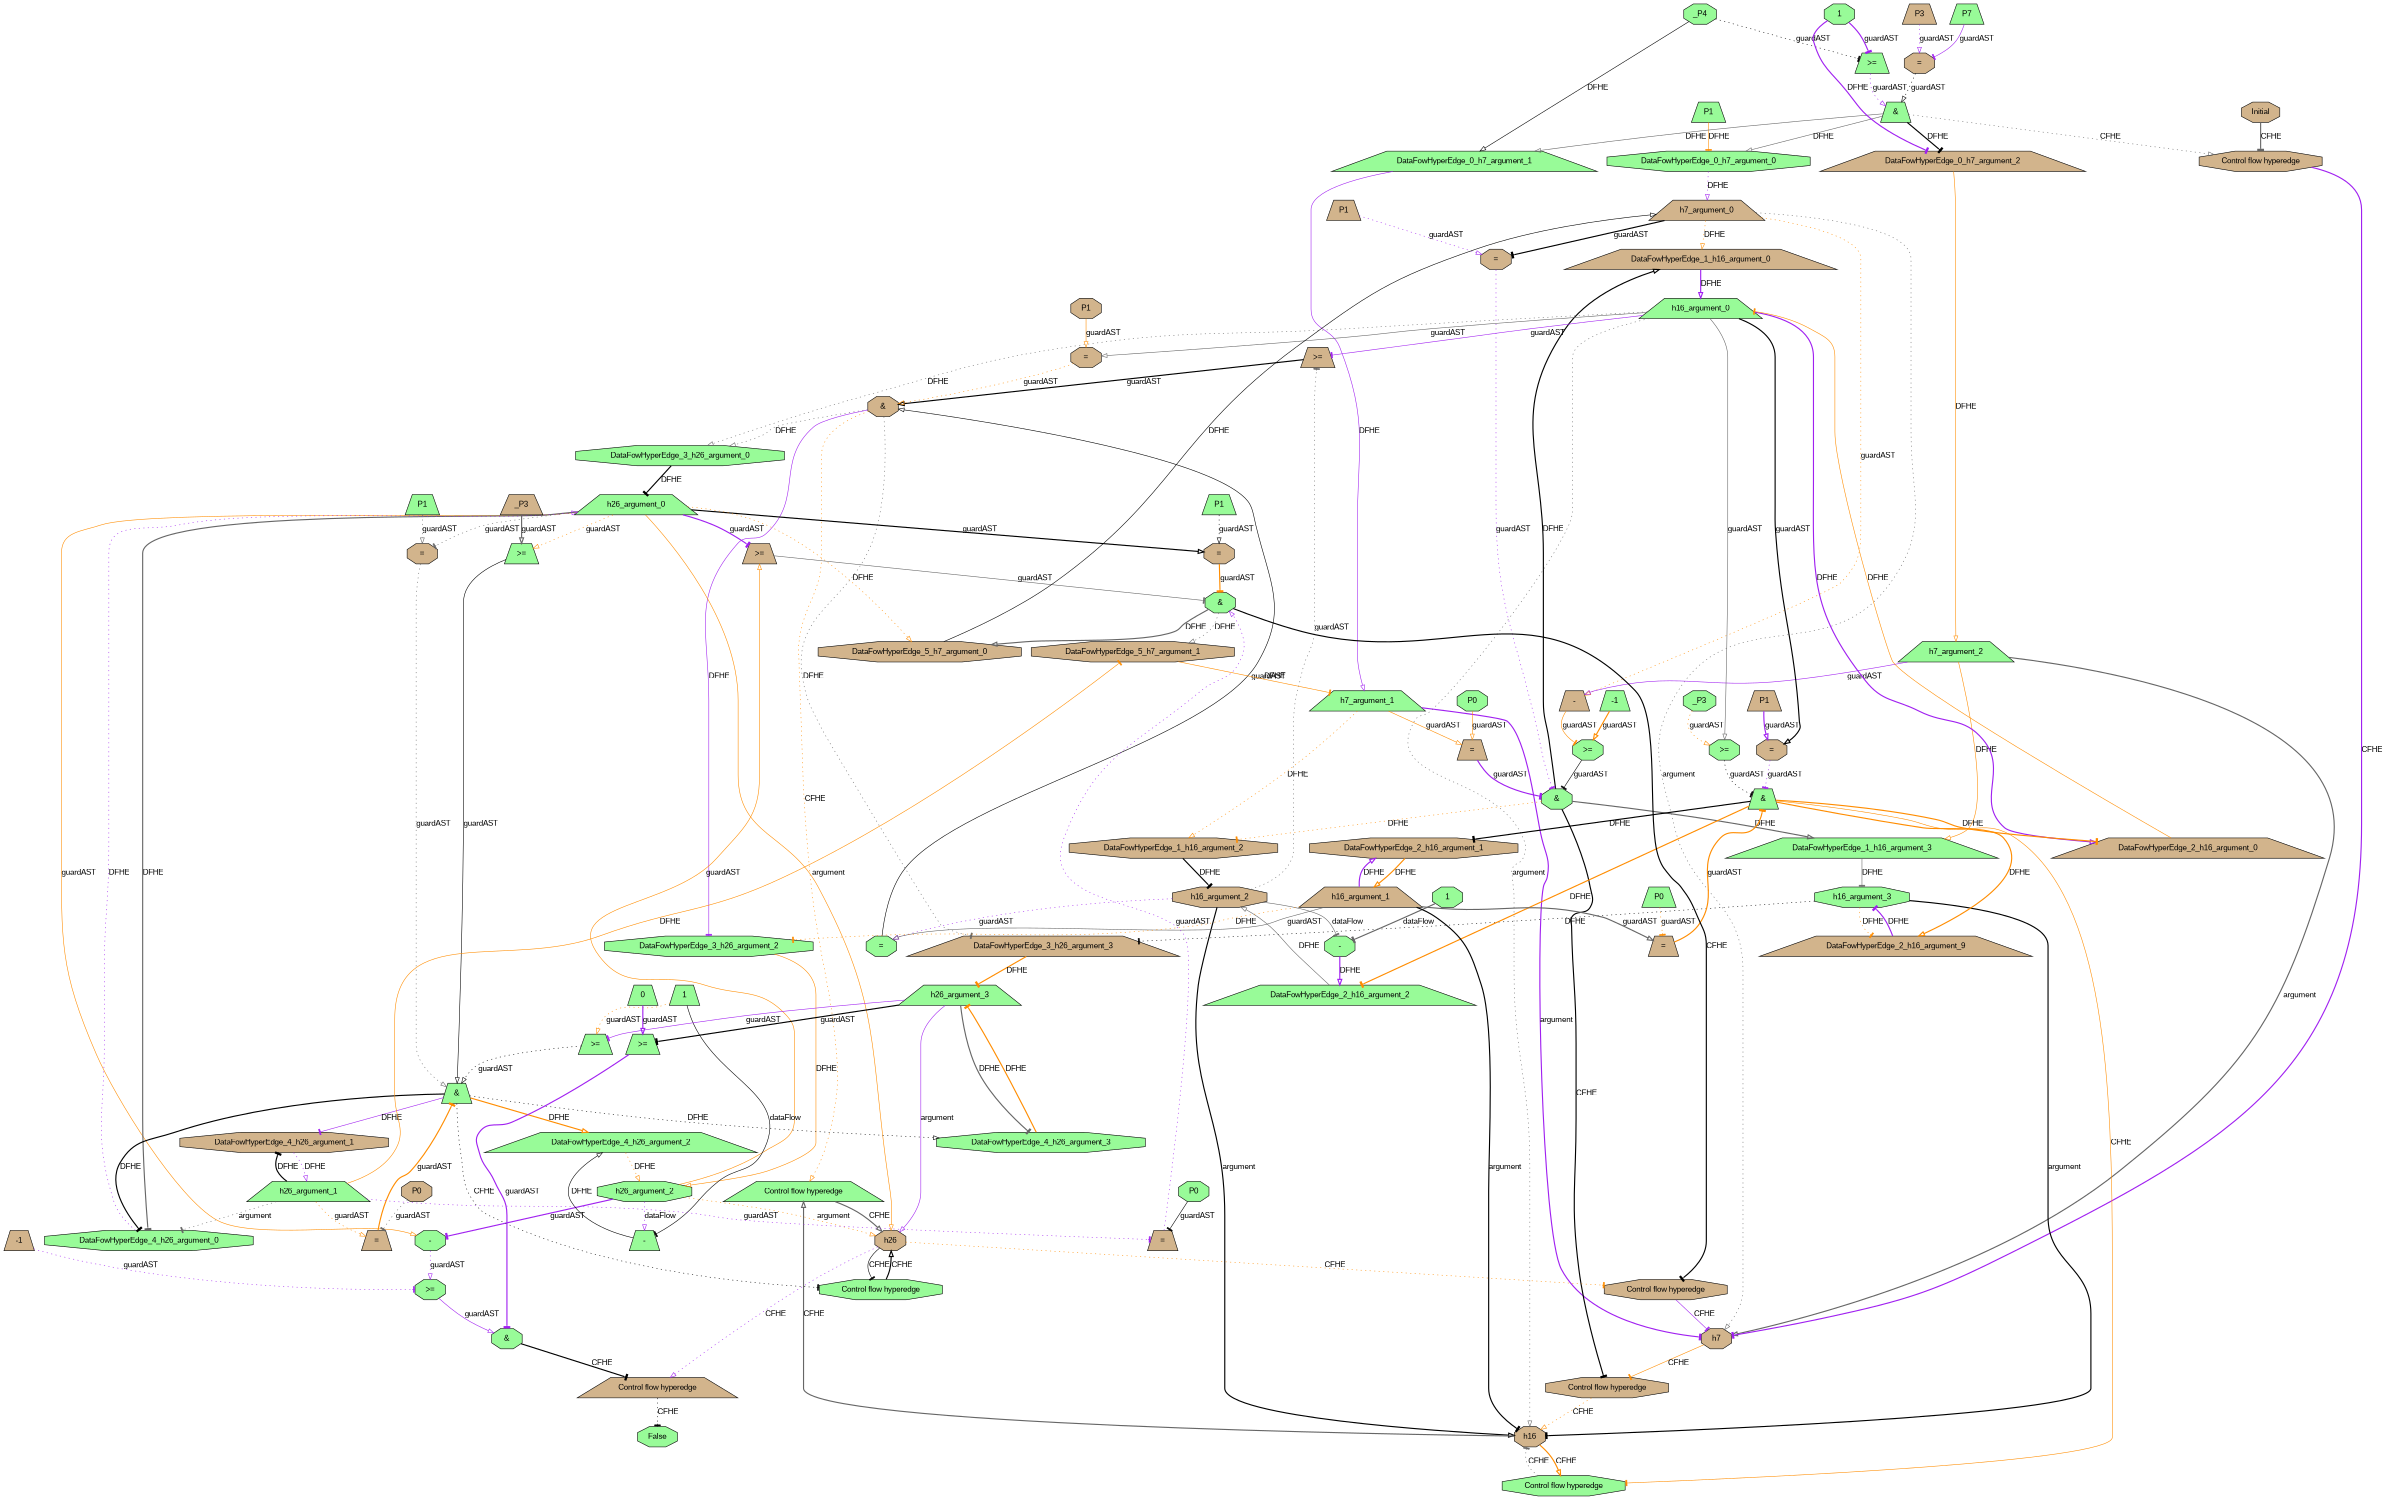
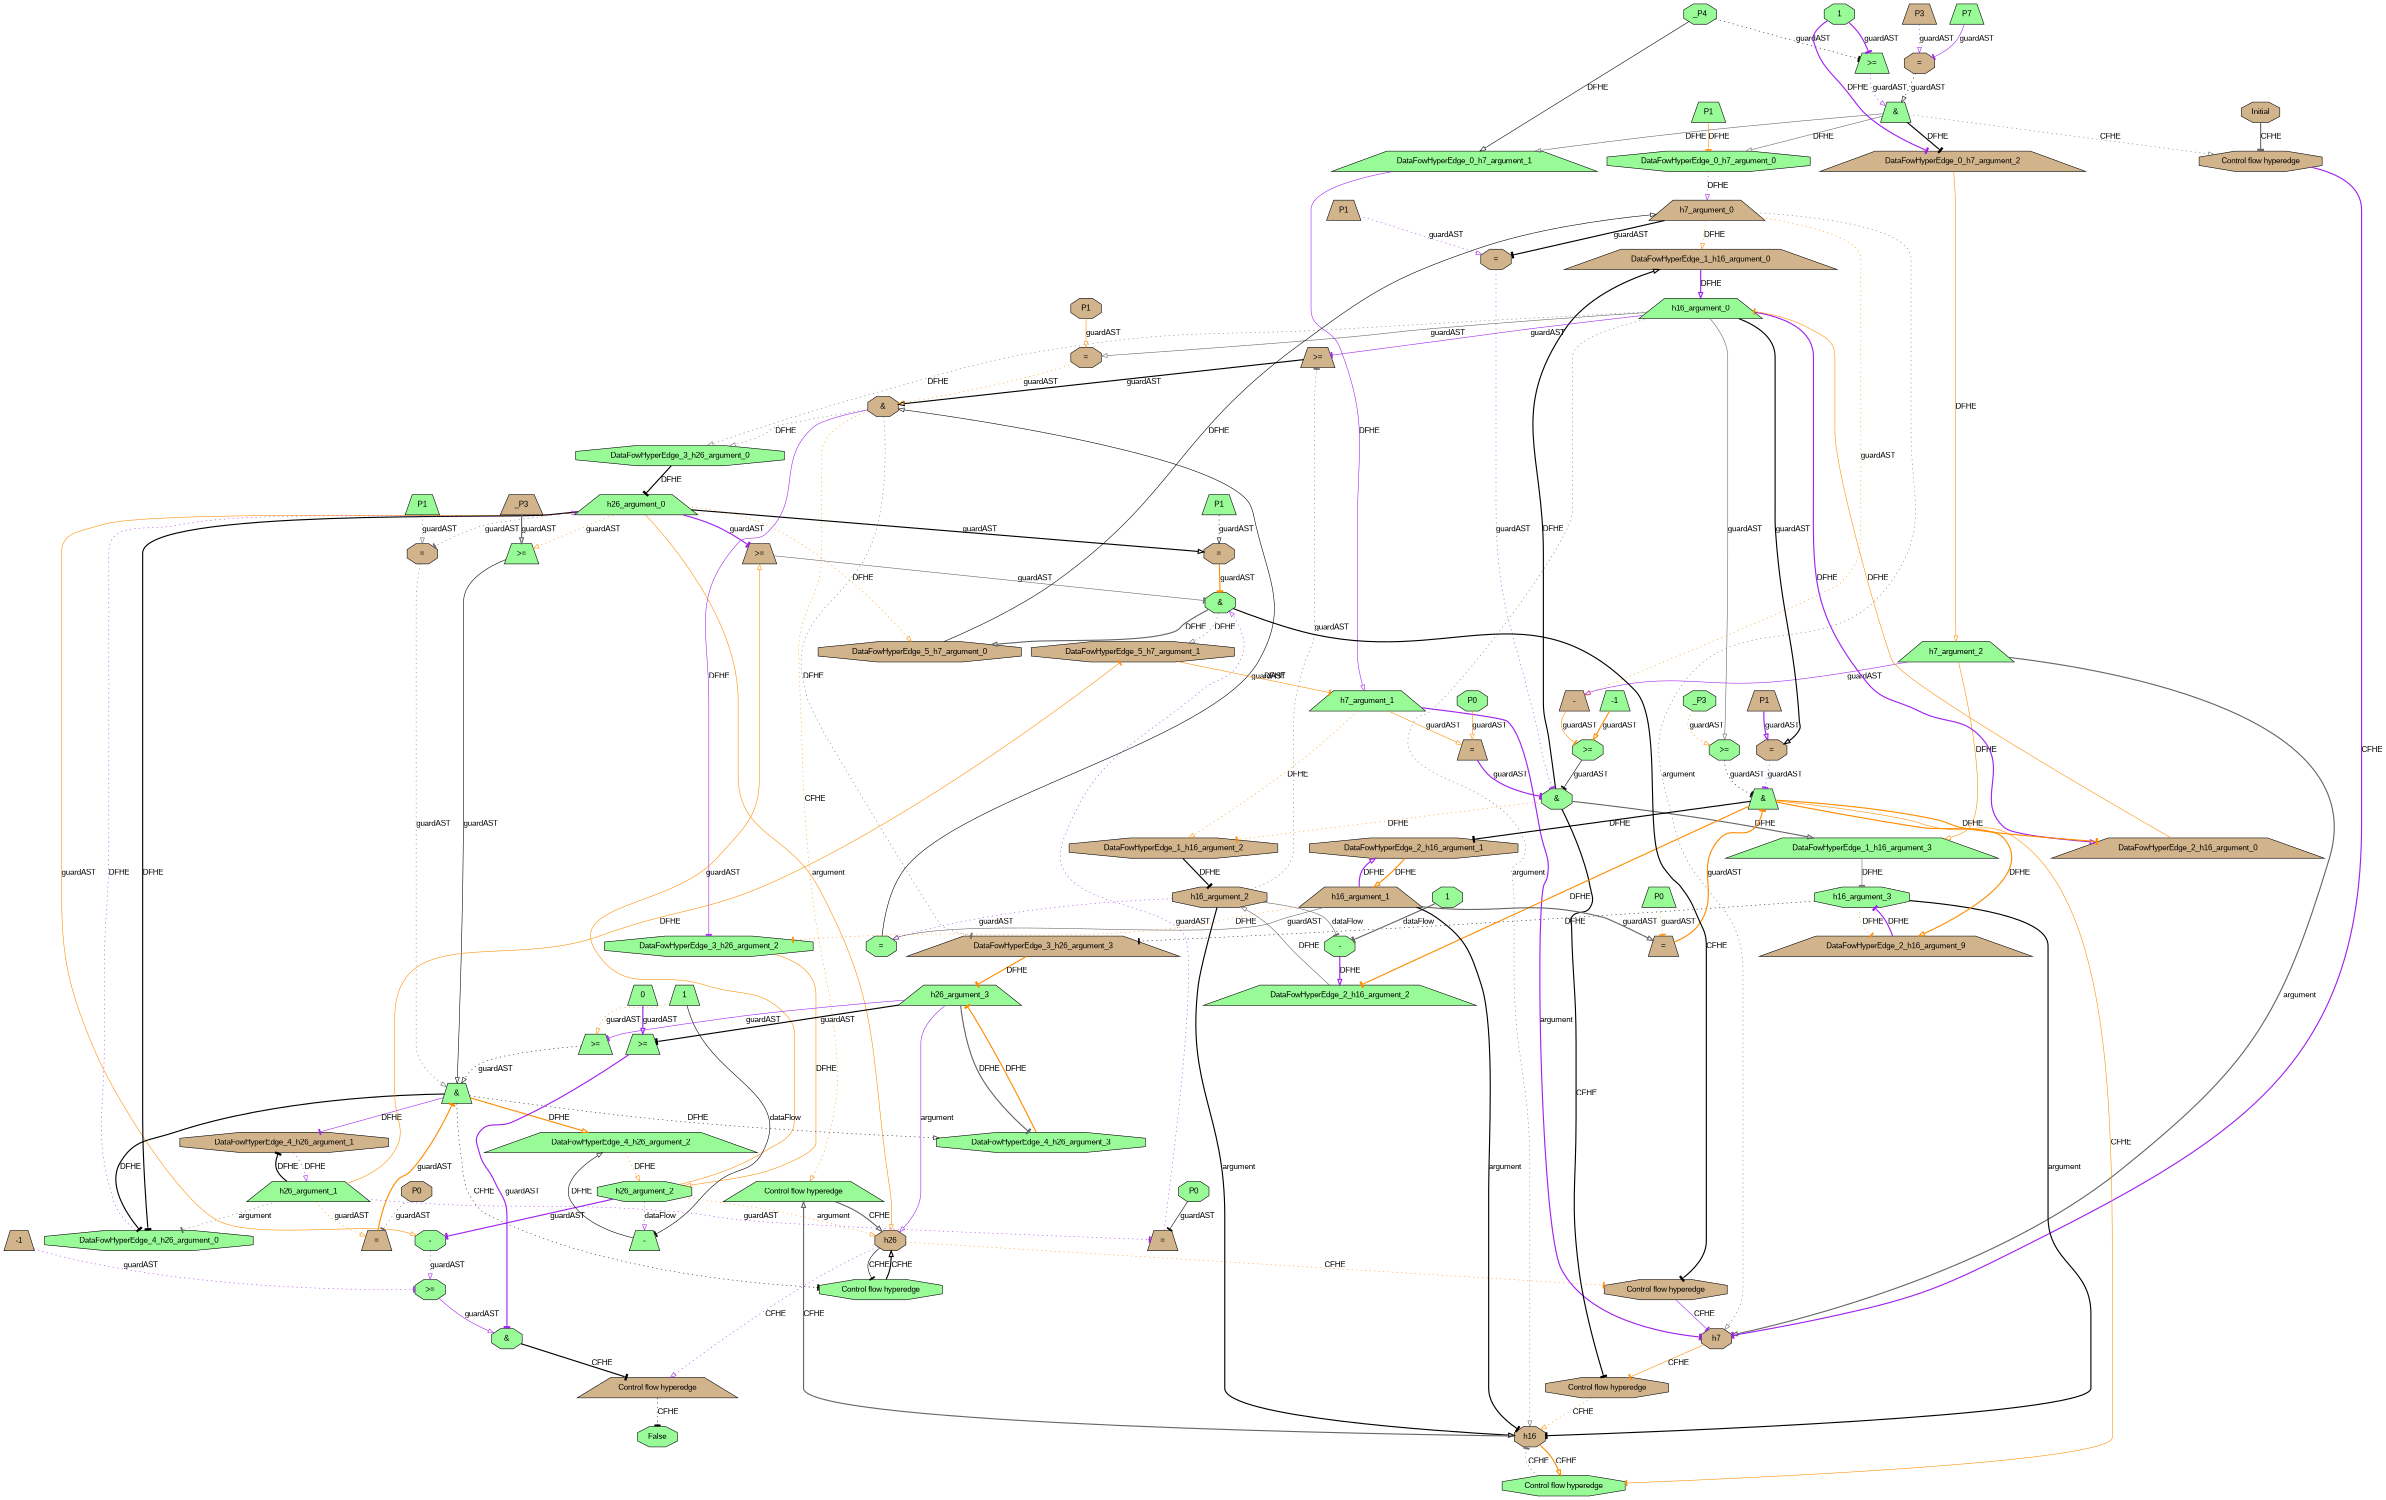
(143, 669) -> (143, 669)
